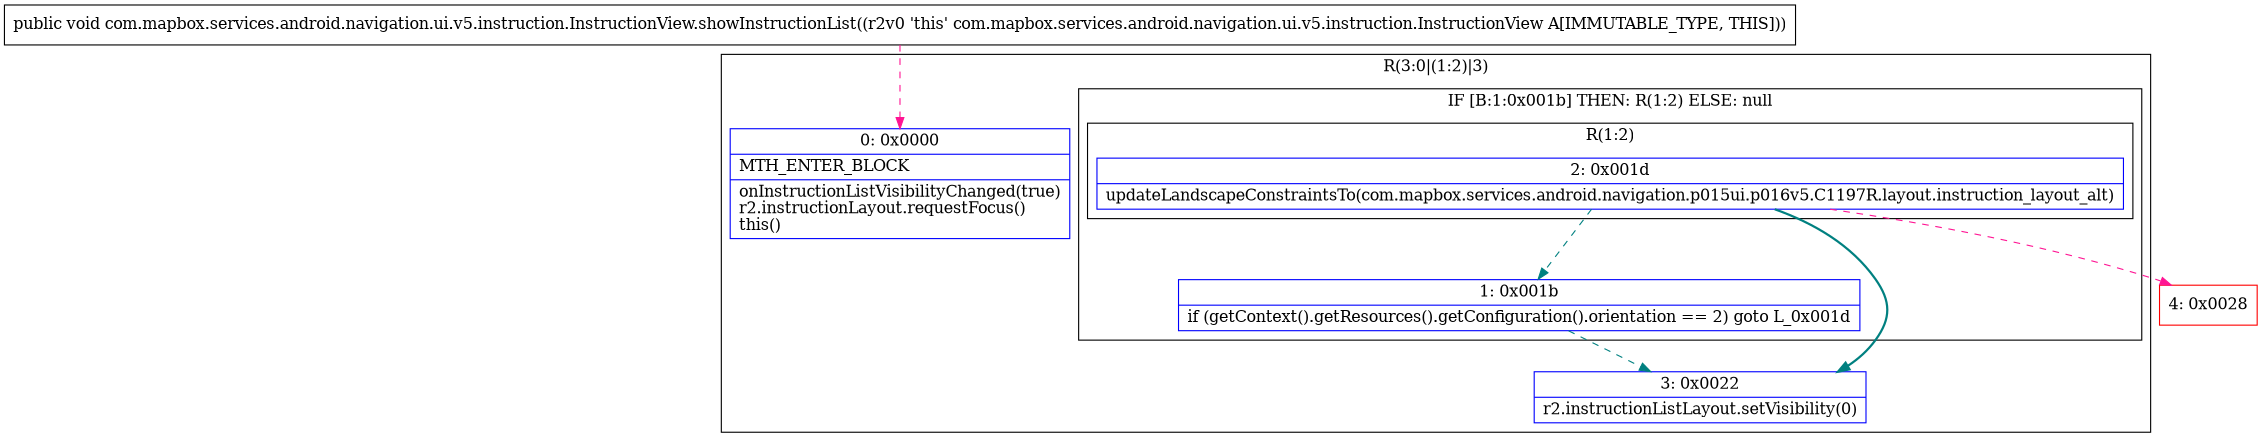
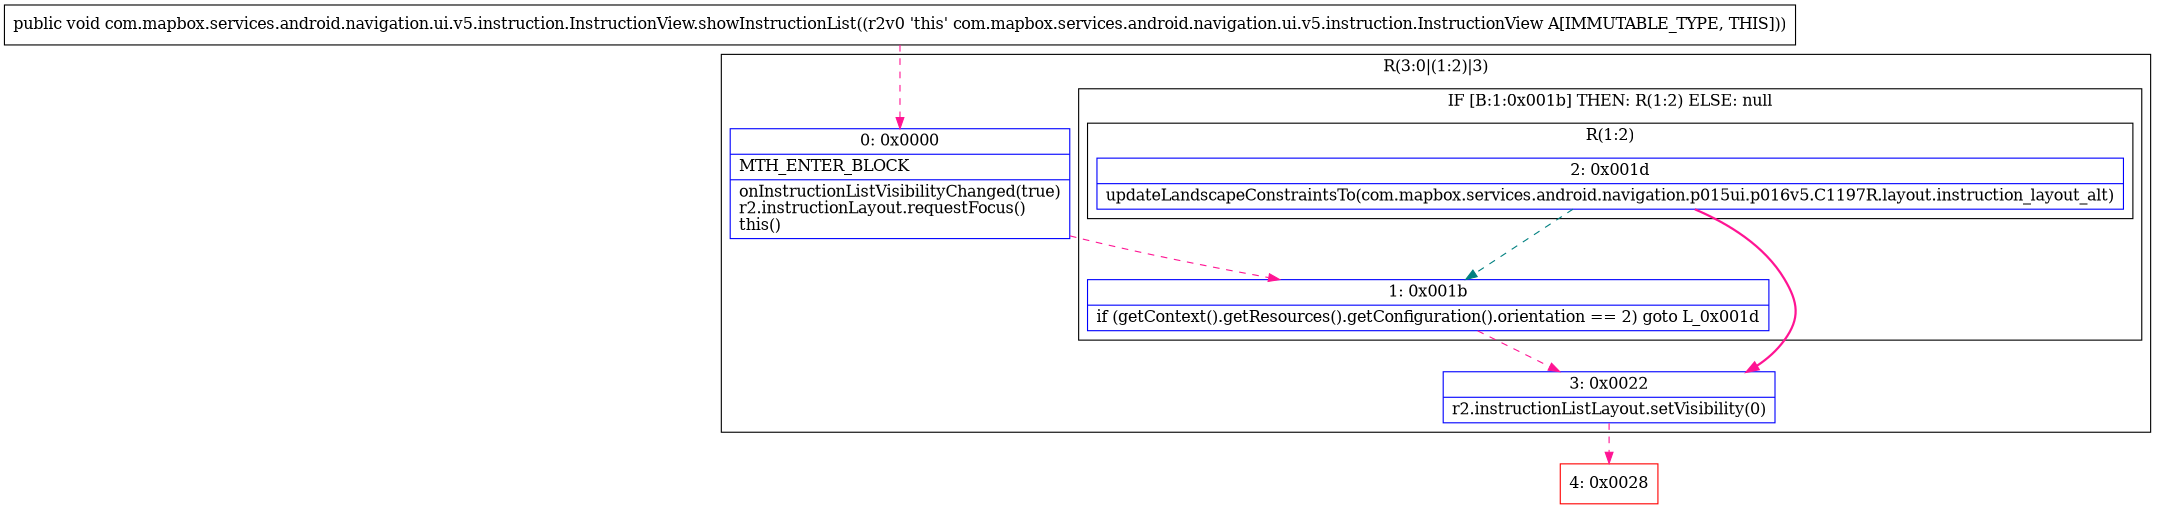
(1997, 239) -> (1609, 439)
none -> (1169, 258)
(1869, 271) -> (1781, 274)
(1605, 349) -> (1514, 349)
